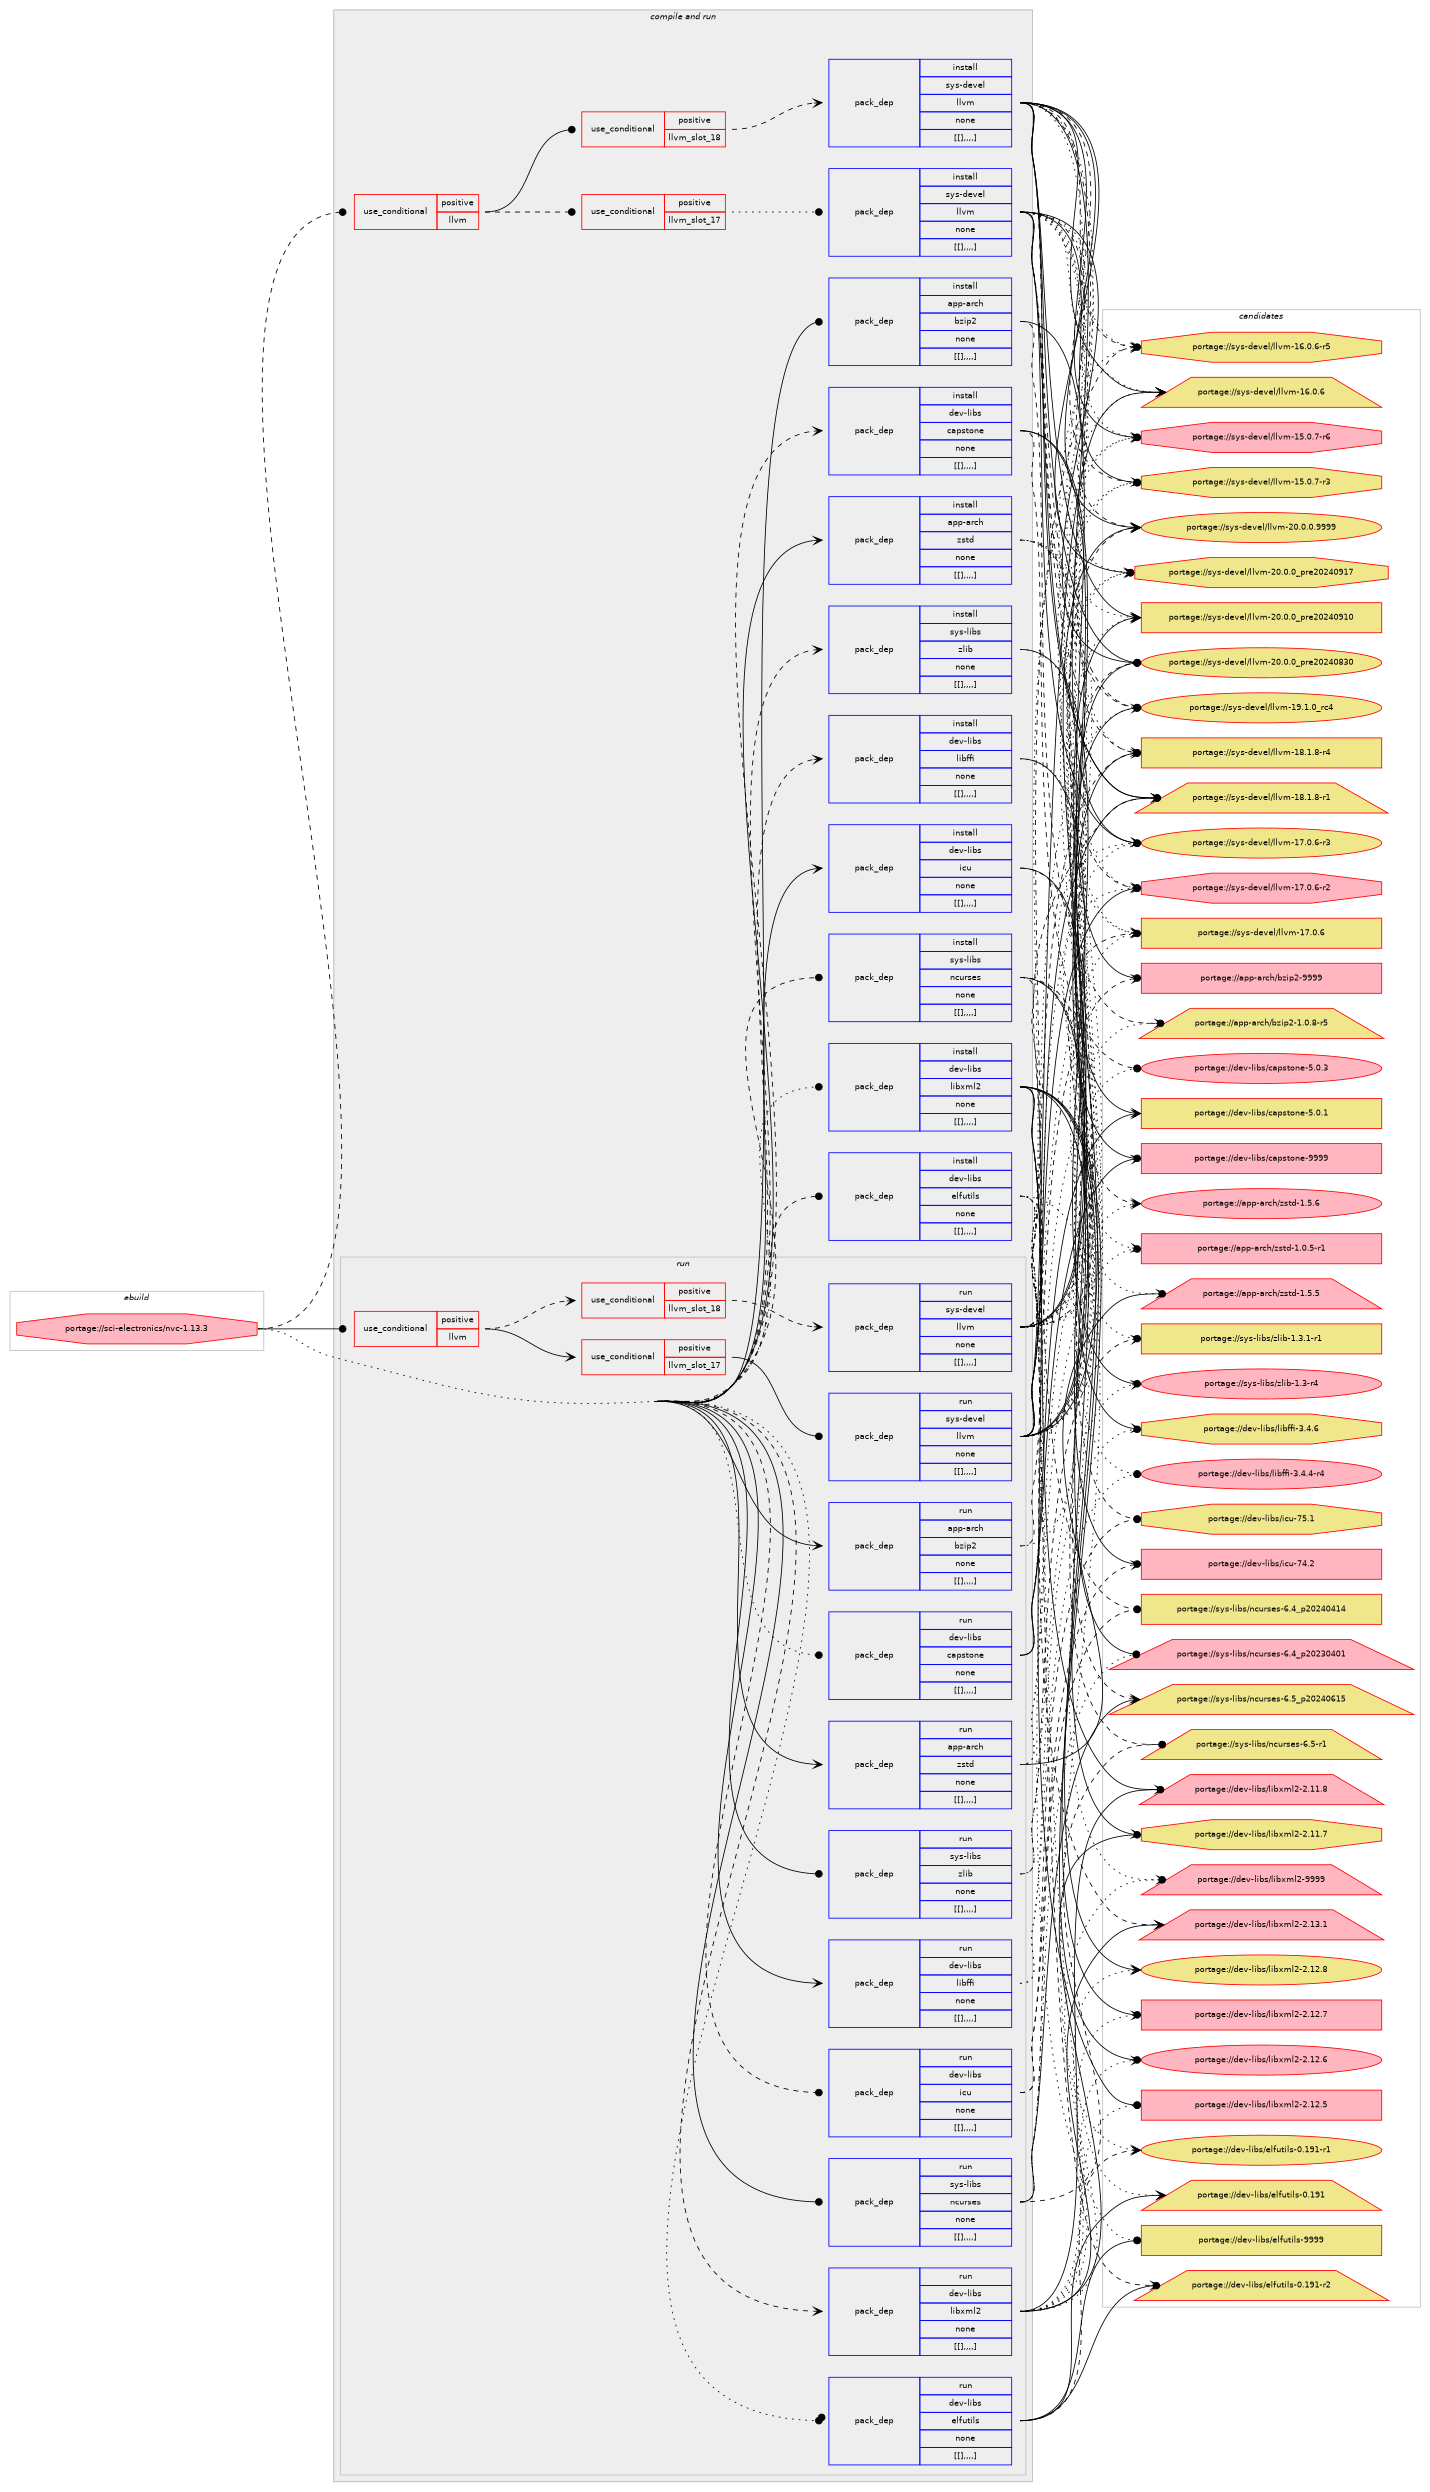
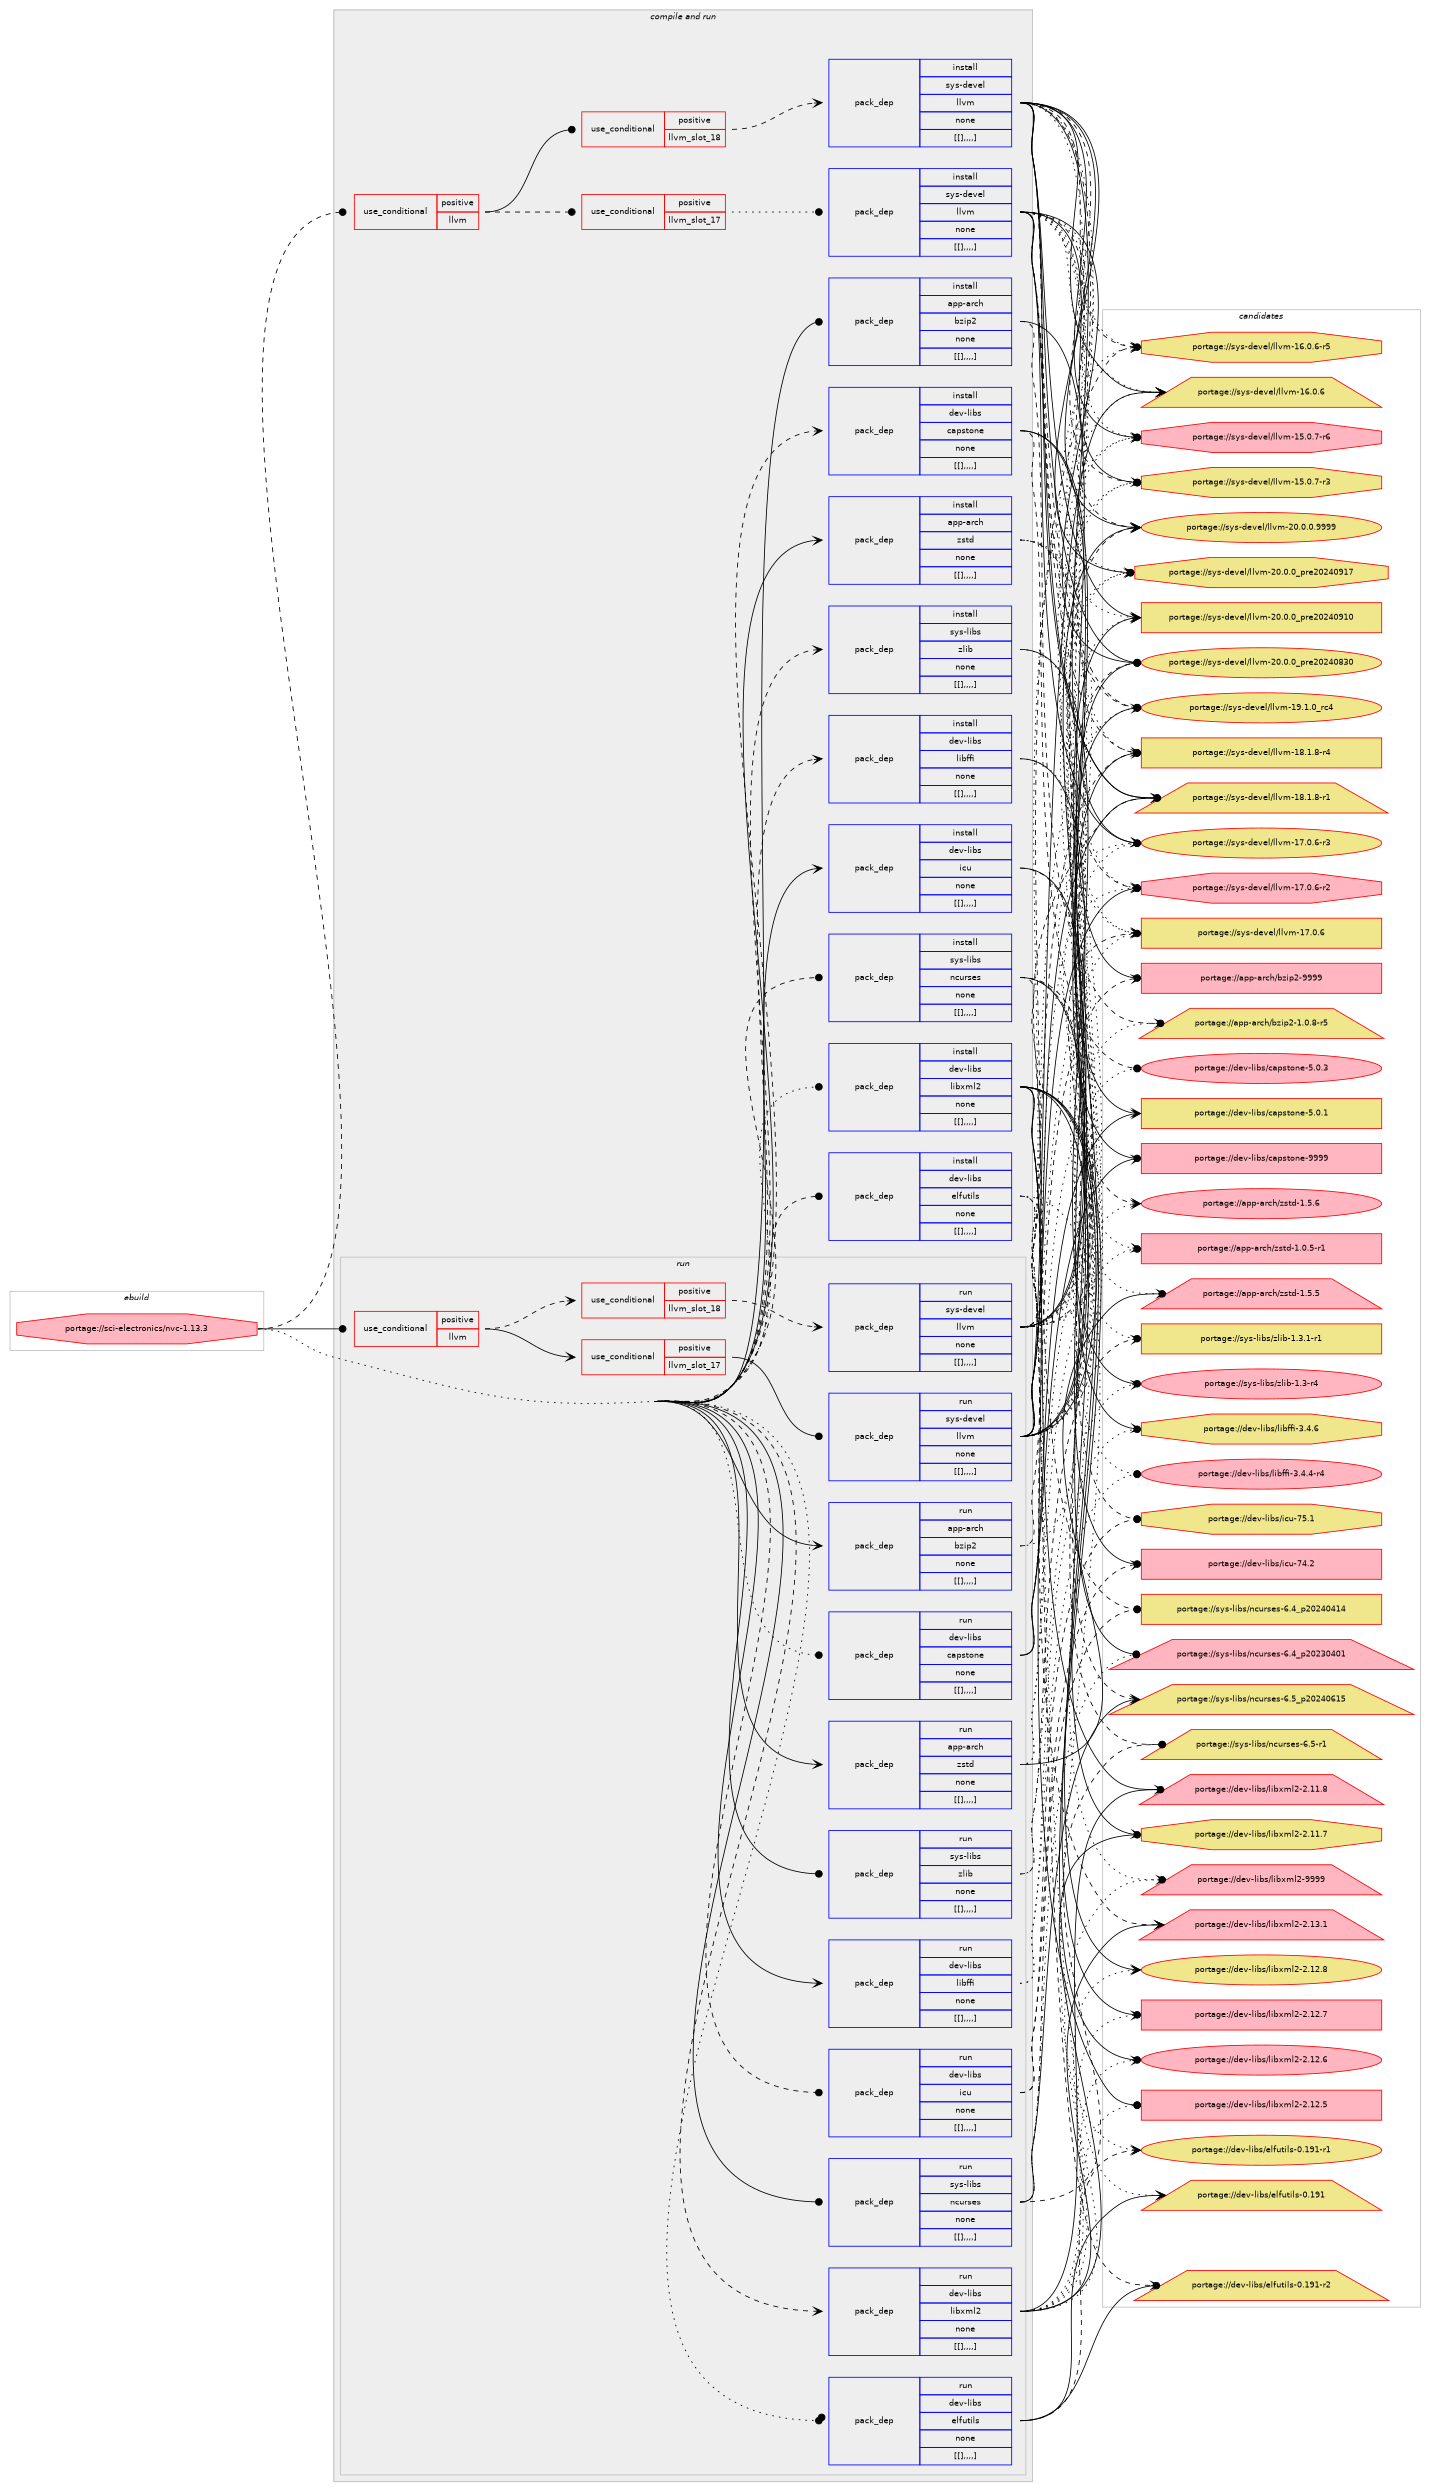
(1262, 2240) -> none
